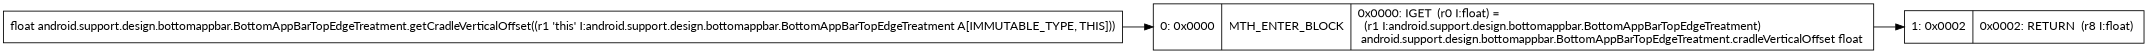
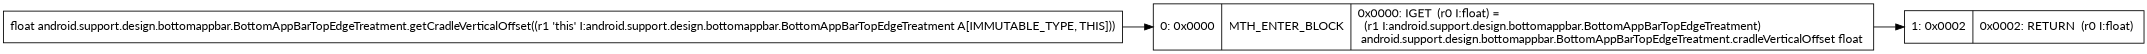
(2058, 27) -> (2058, 27)
